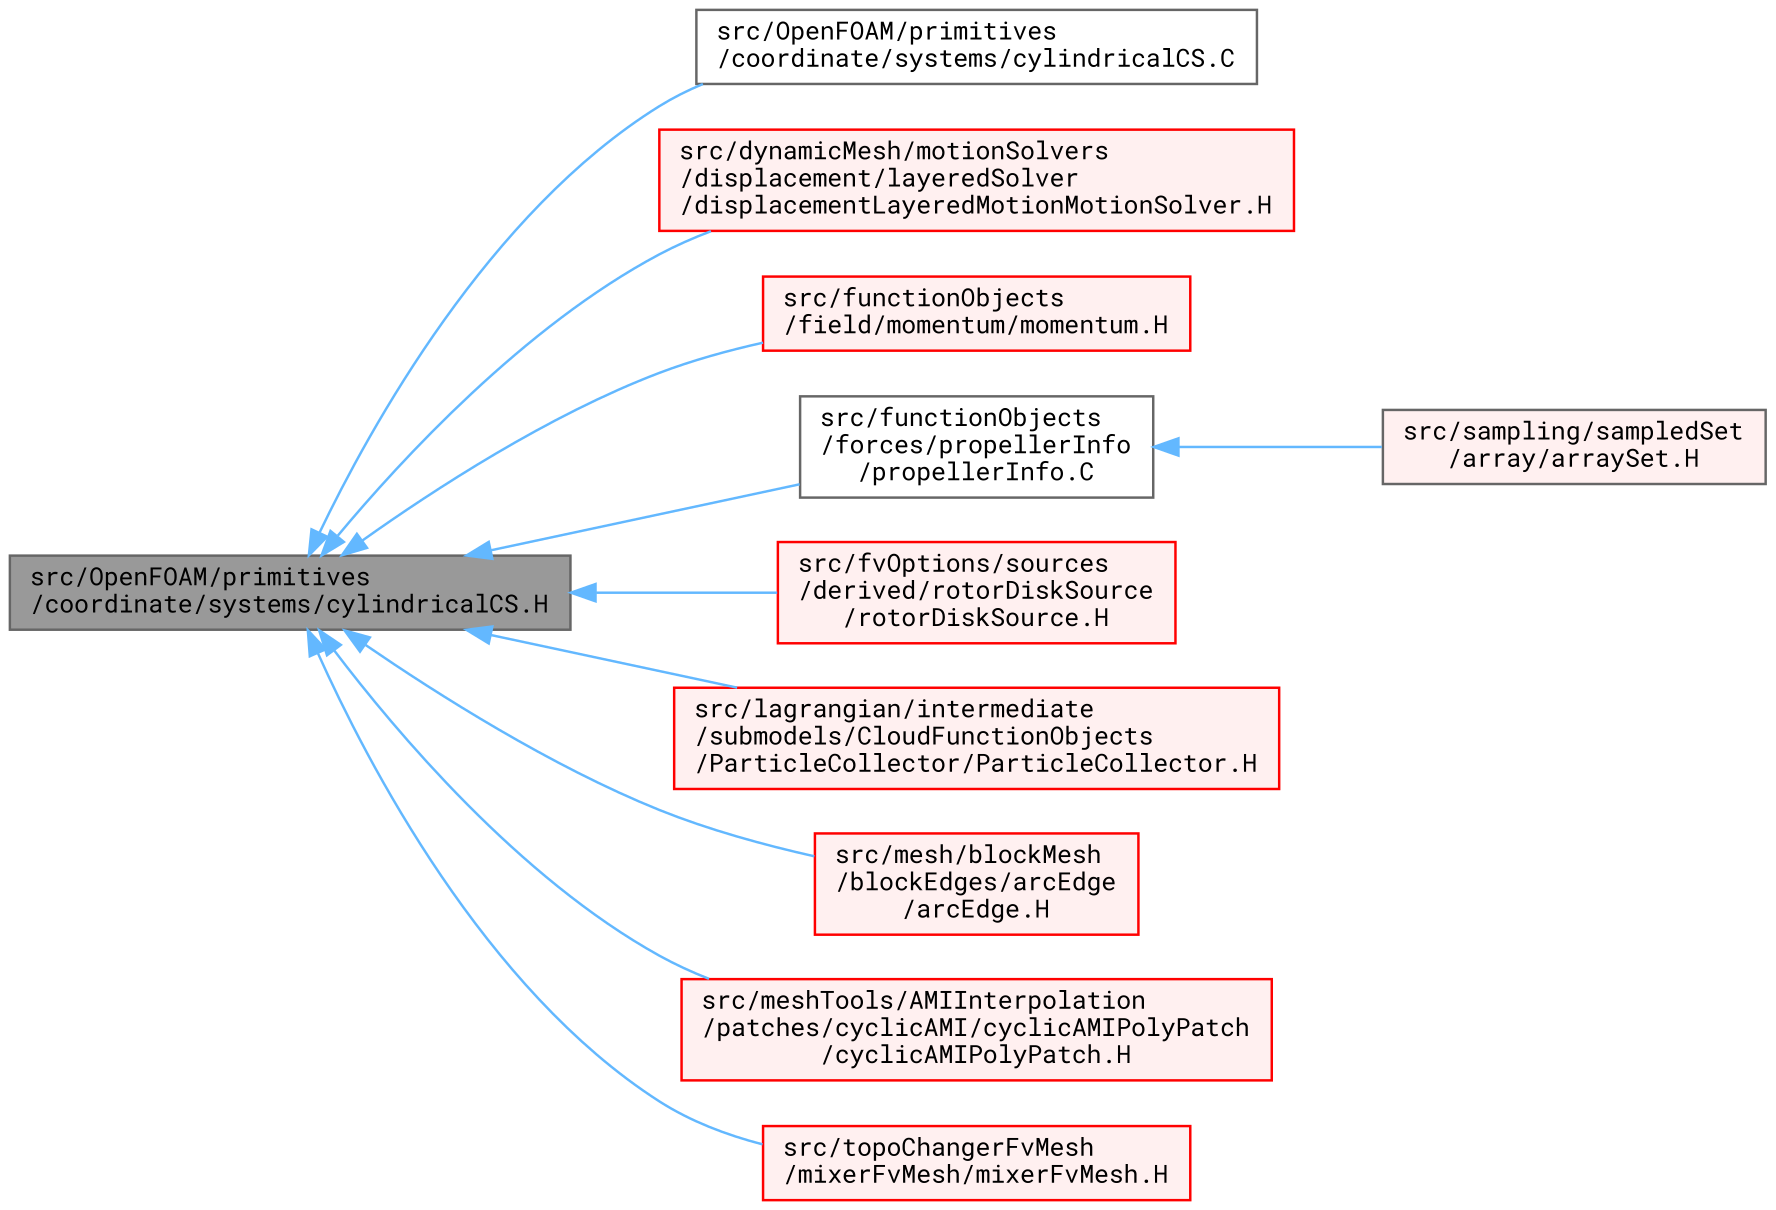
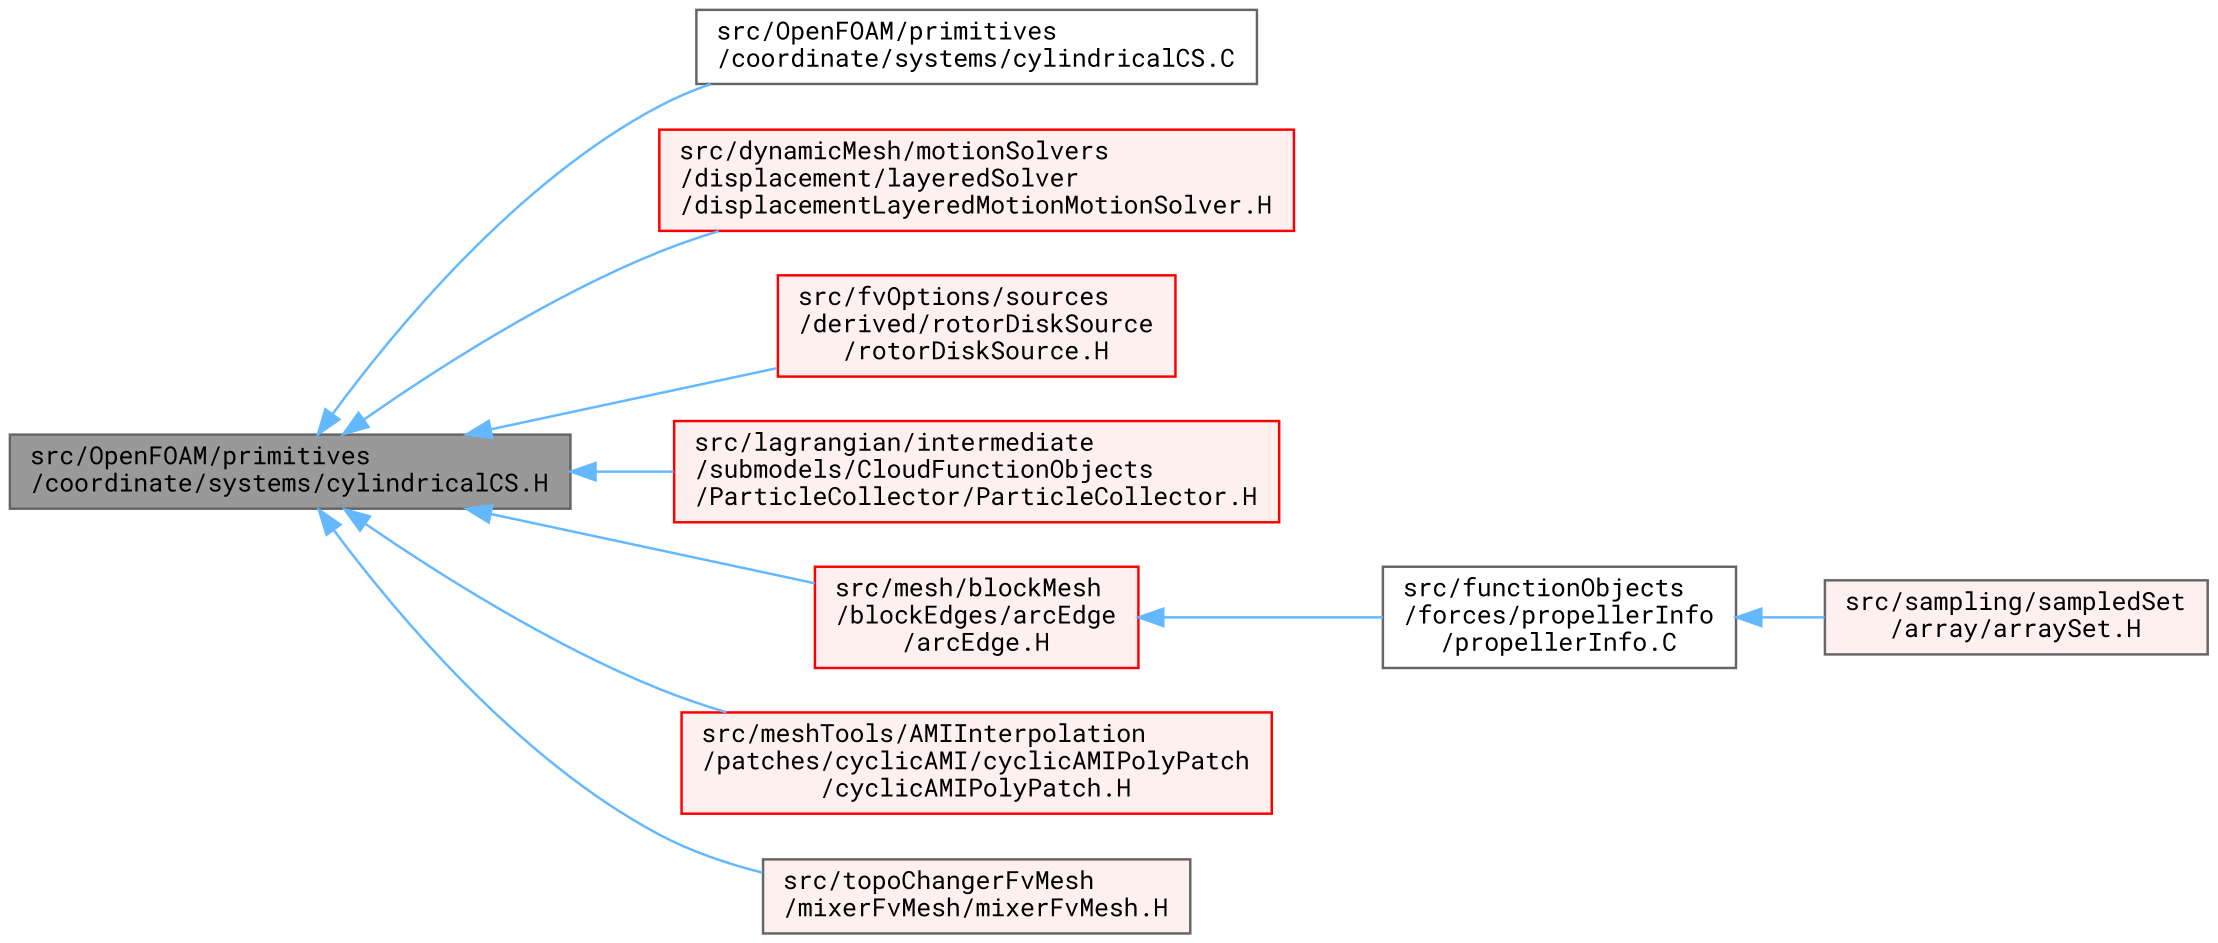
(977, 314) -> none
(645, 517) -> (1273, 617)
(977, 1163) -> (977, 896)
